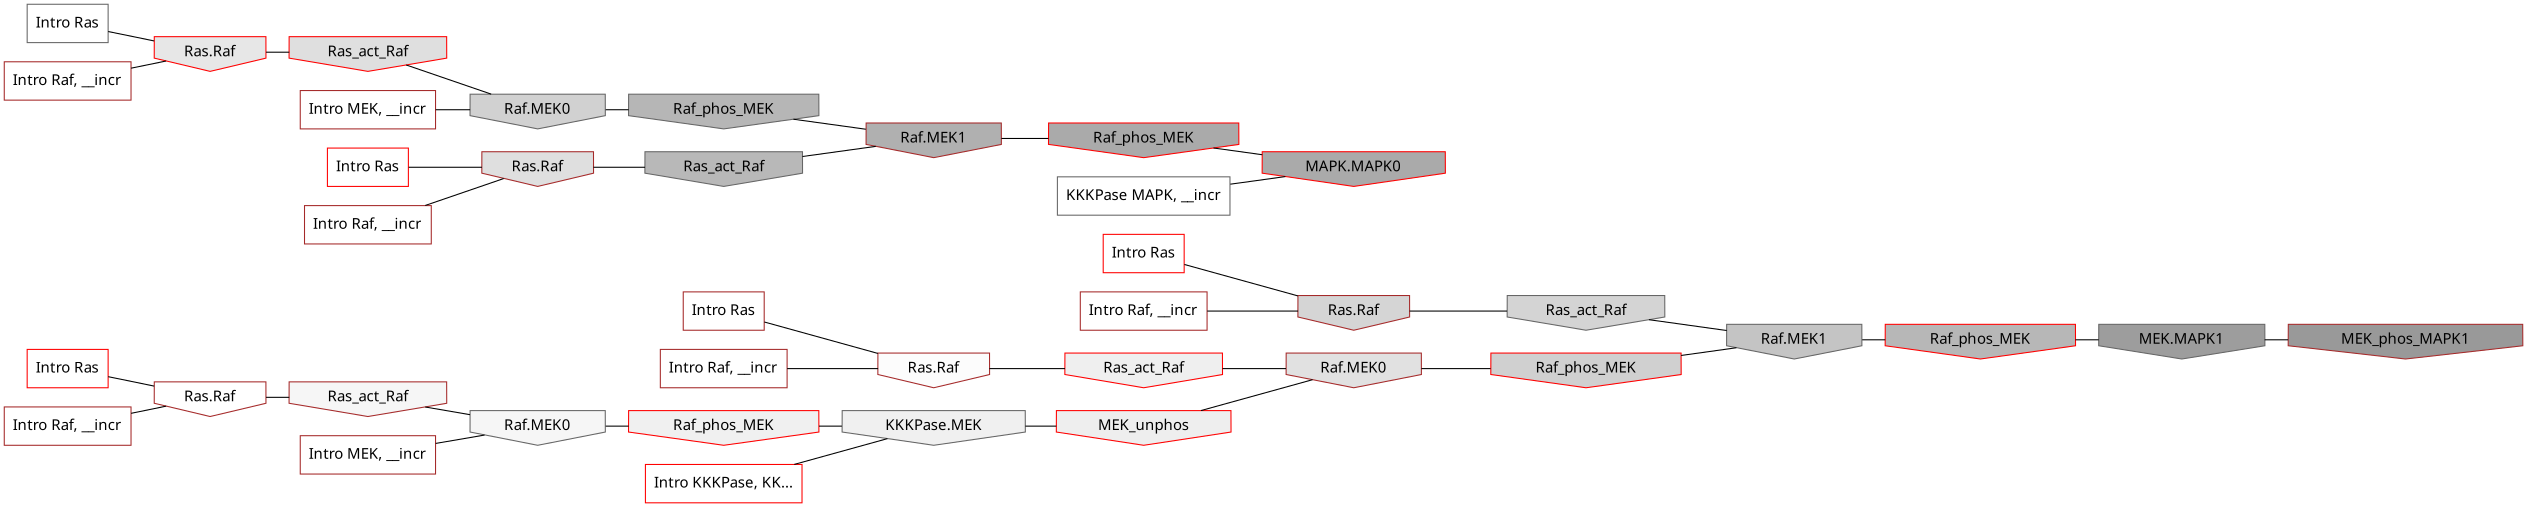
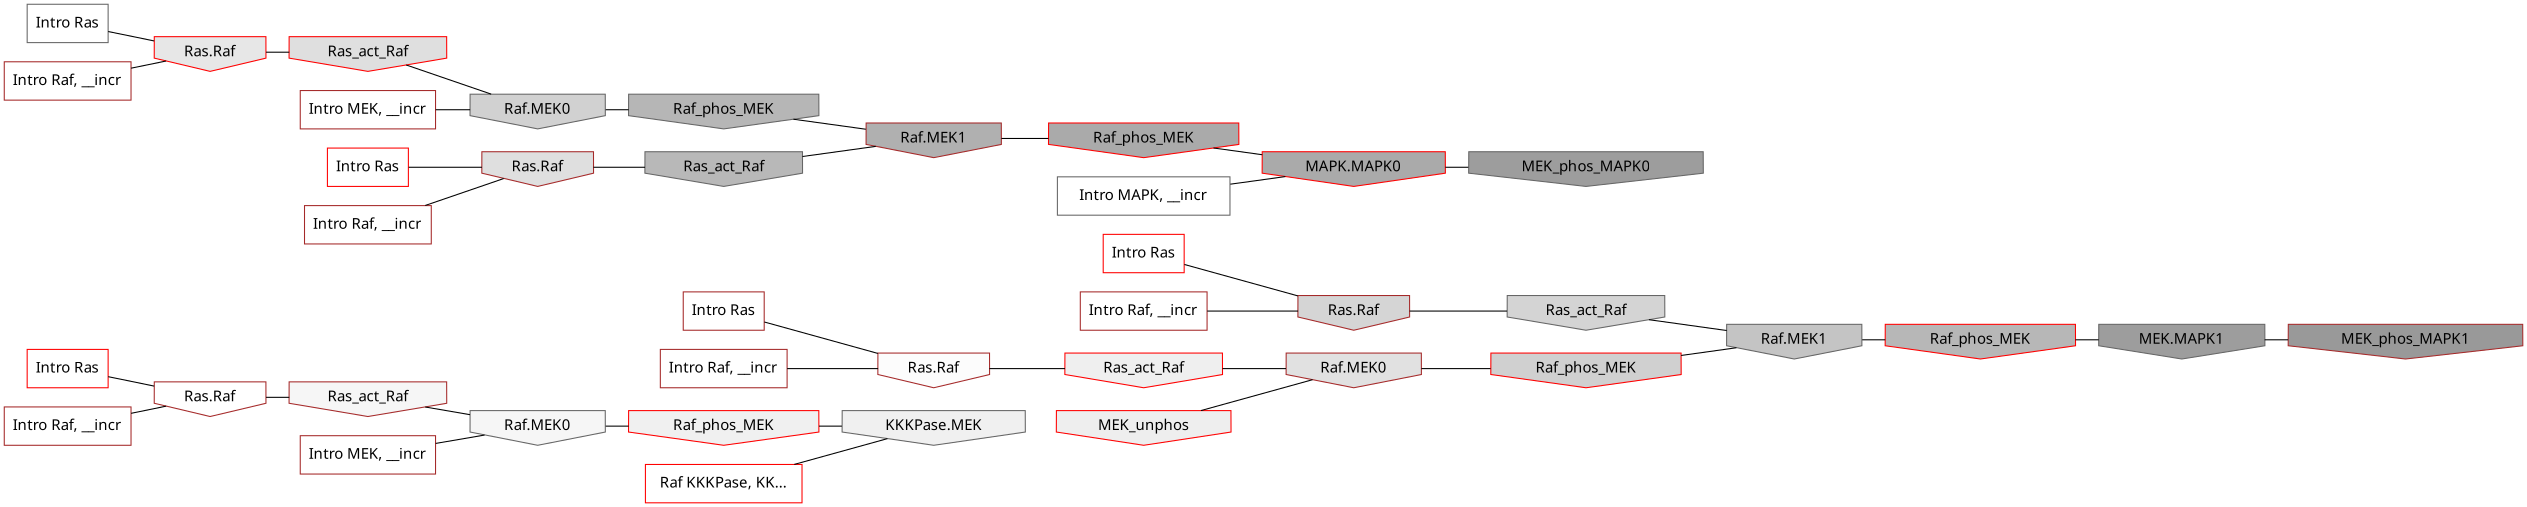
none -> (1586, 167)
(1144, 196) -> (1144, 196)
(1041, 426) -> none
(724, 484) -> (724, 484)
